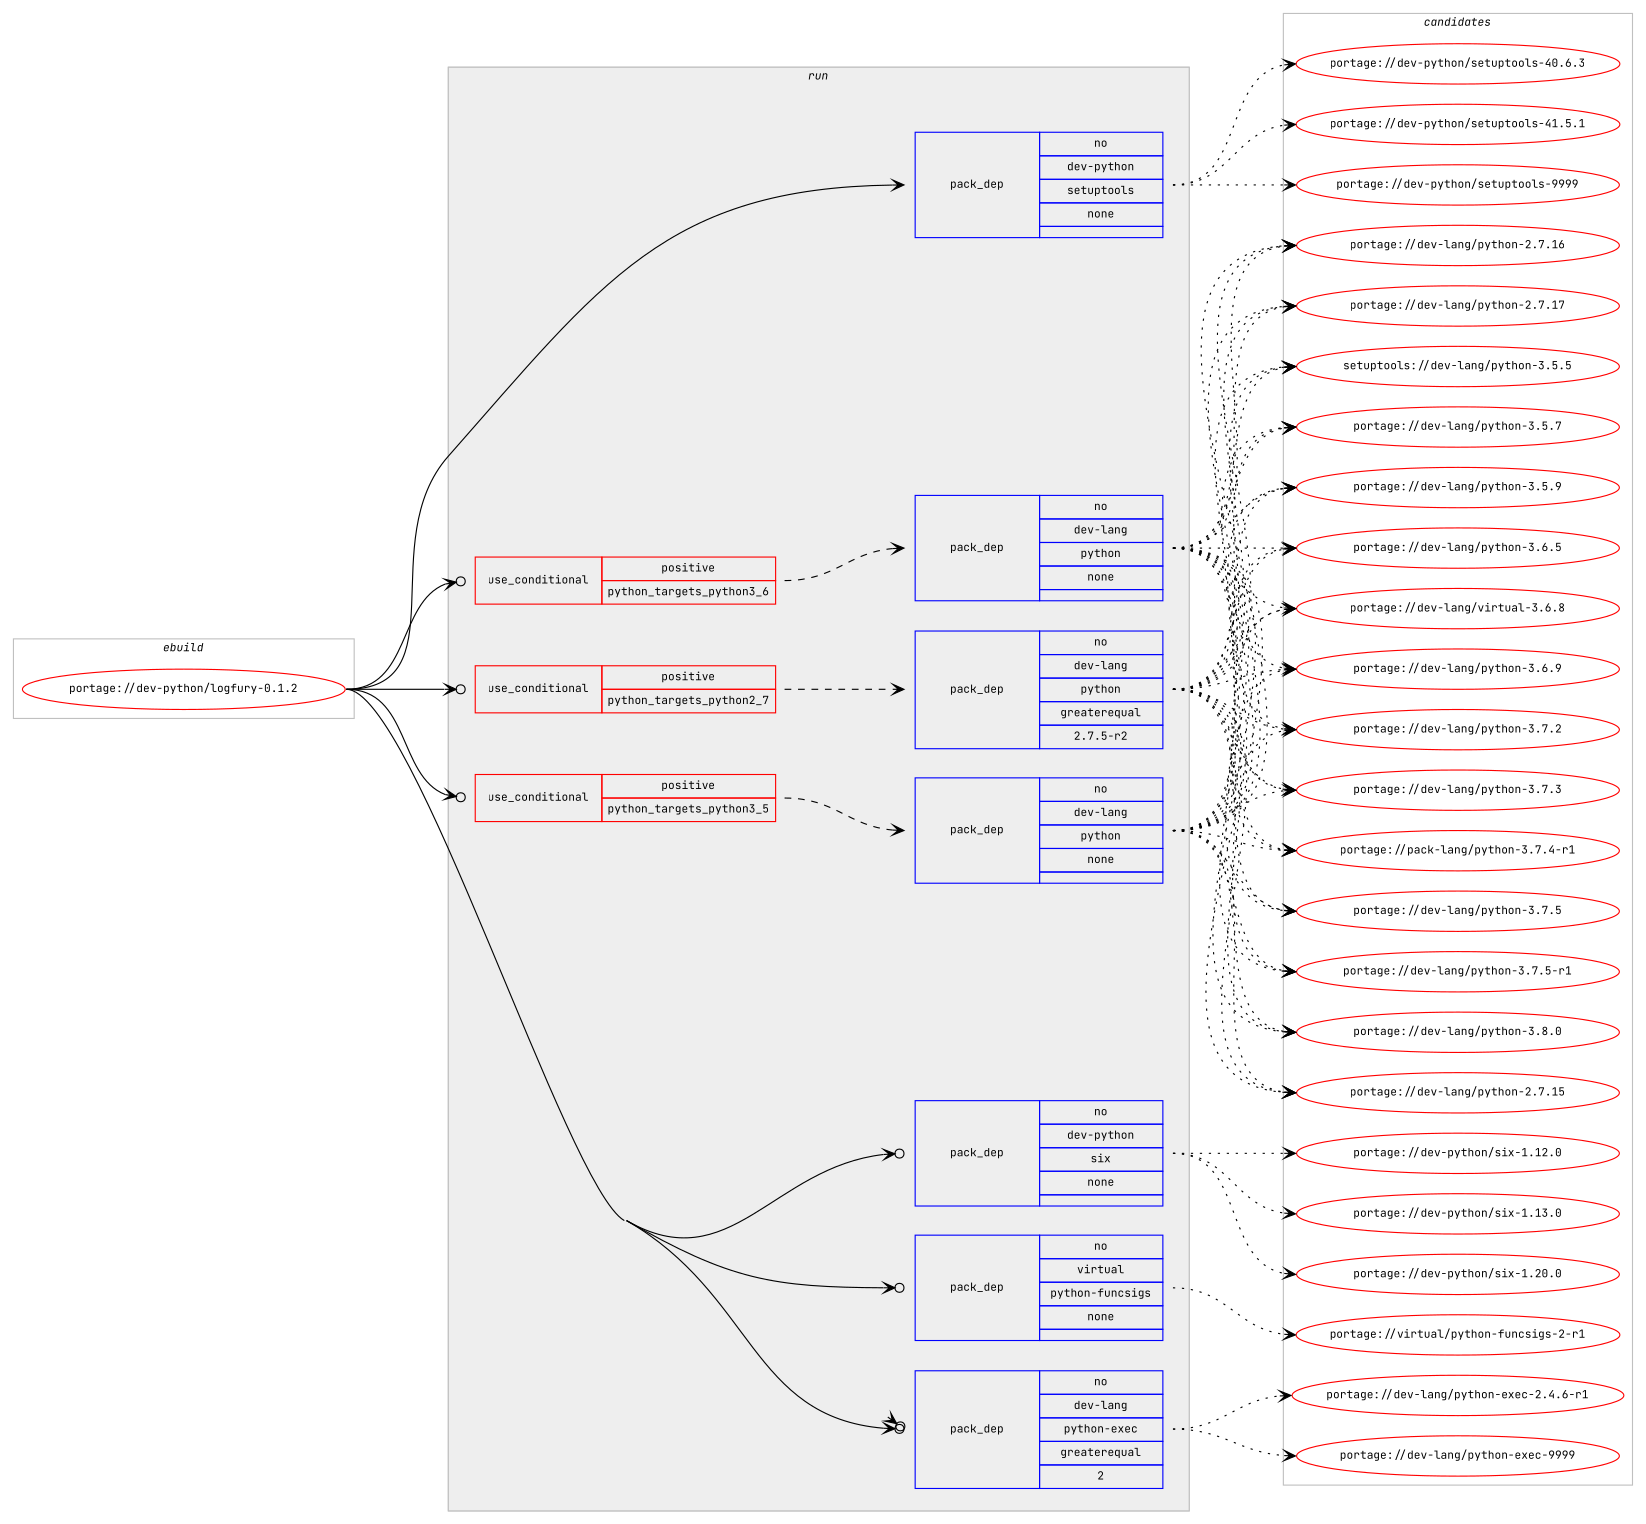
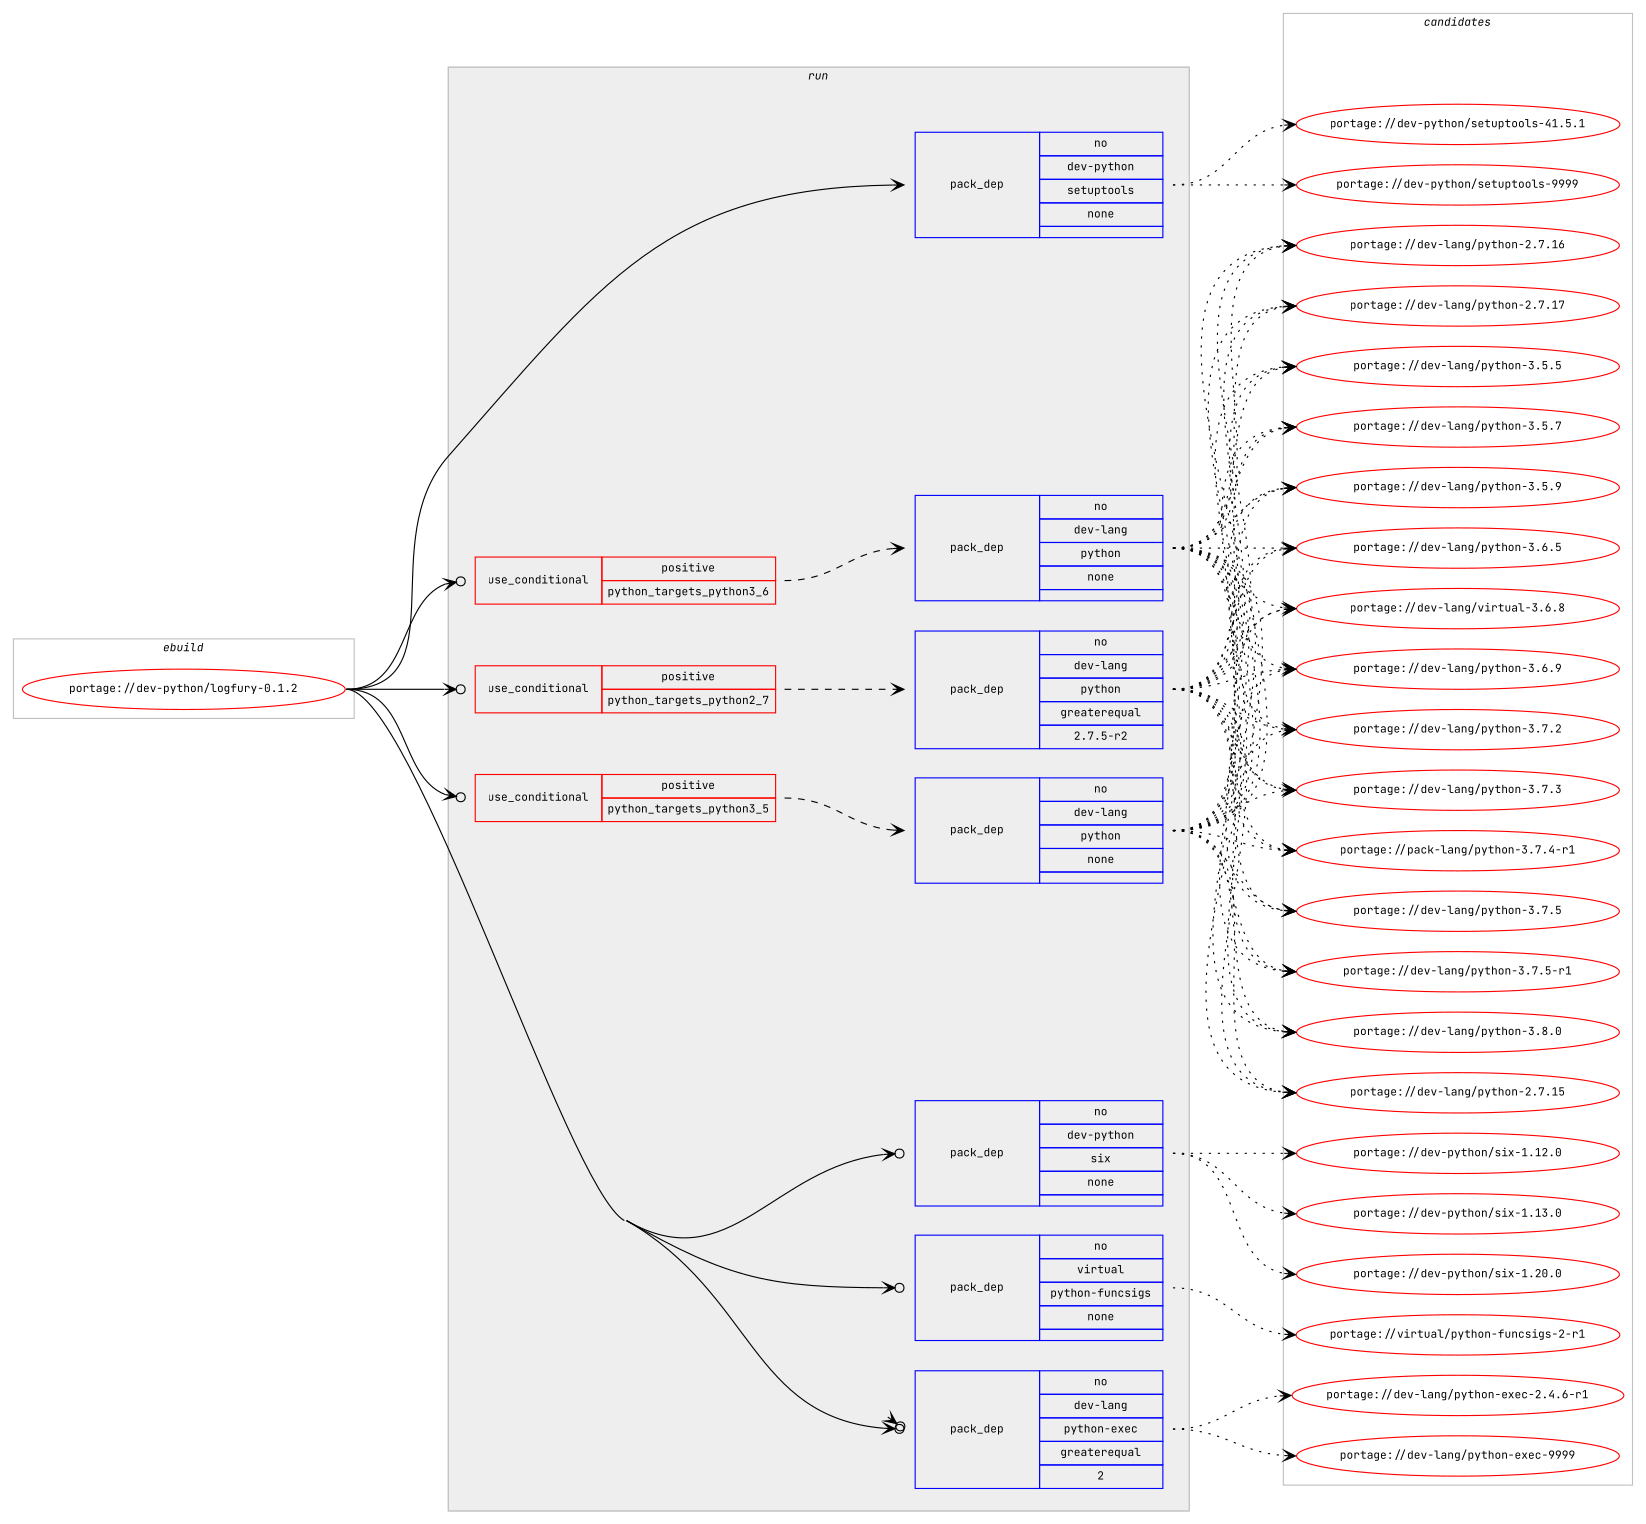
(1458, 64) -> none
(1458, 367) -> (1458, 367)
